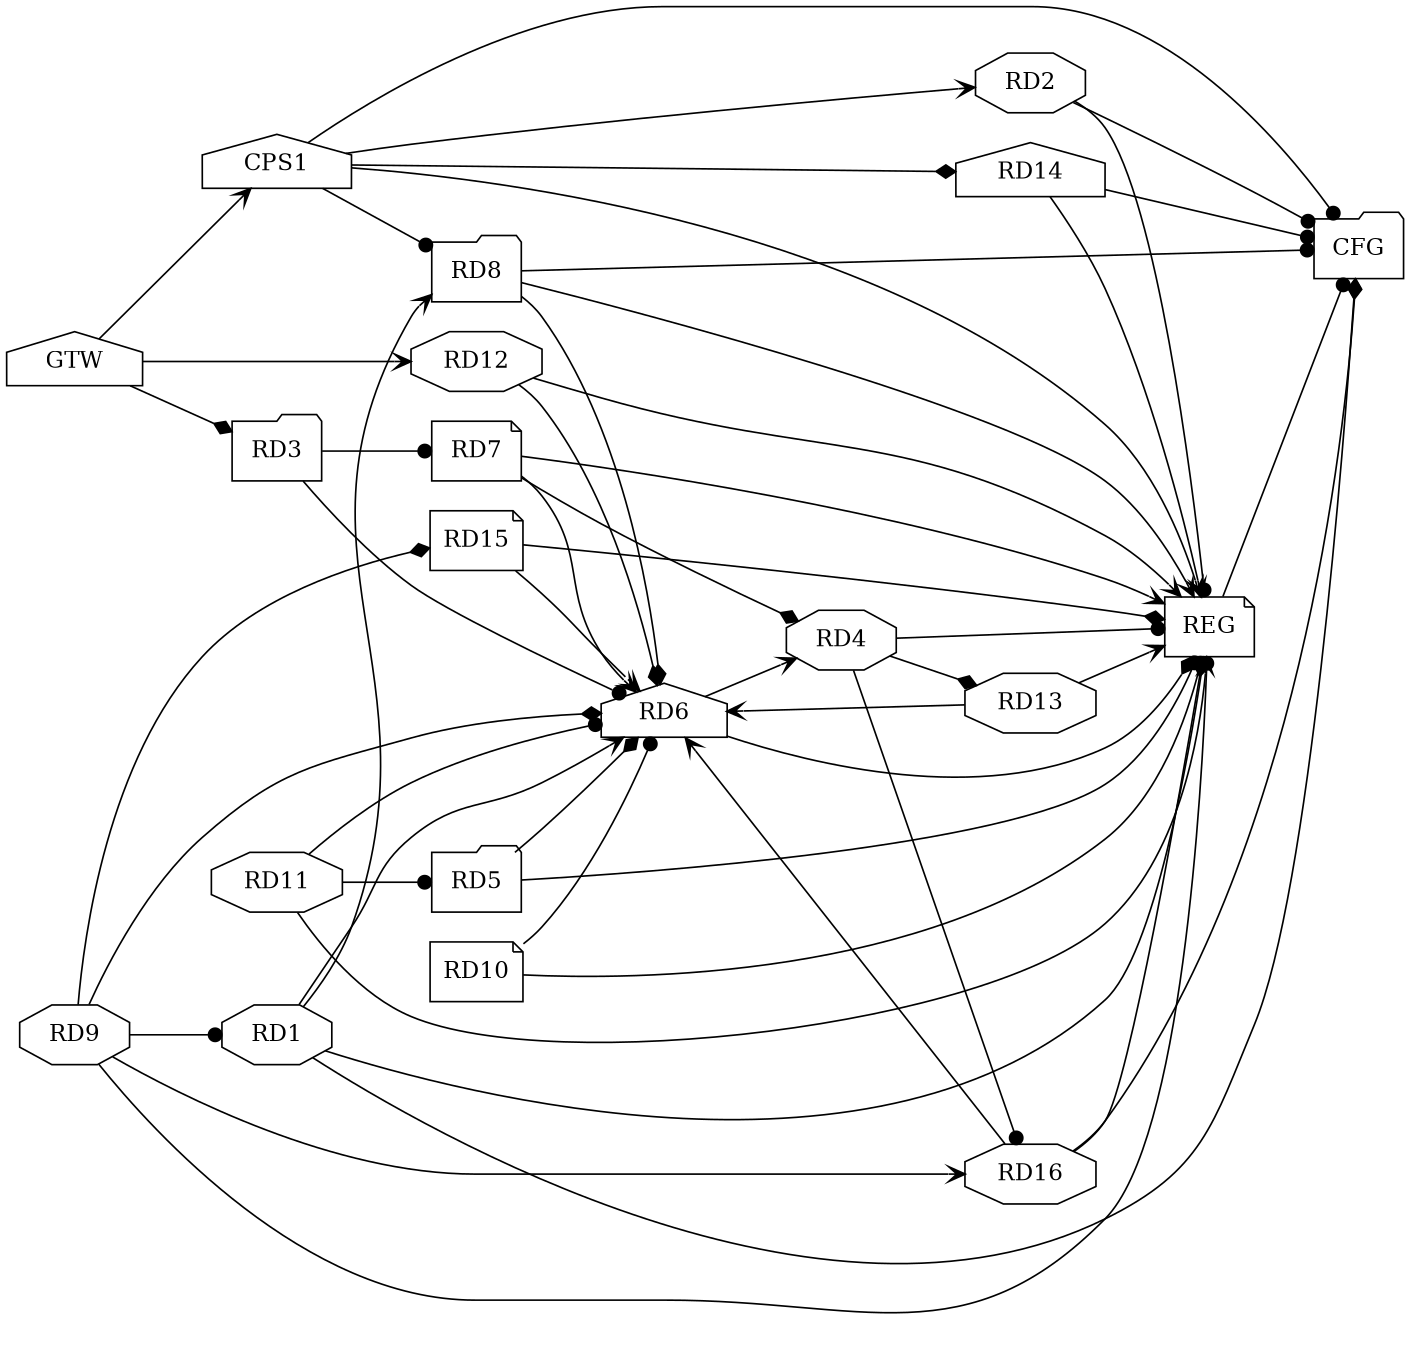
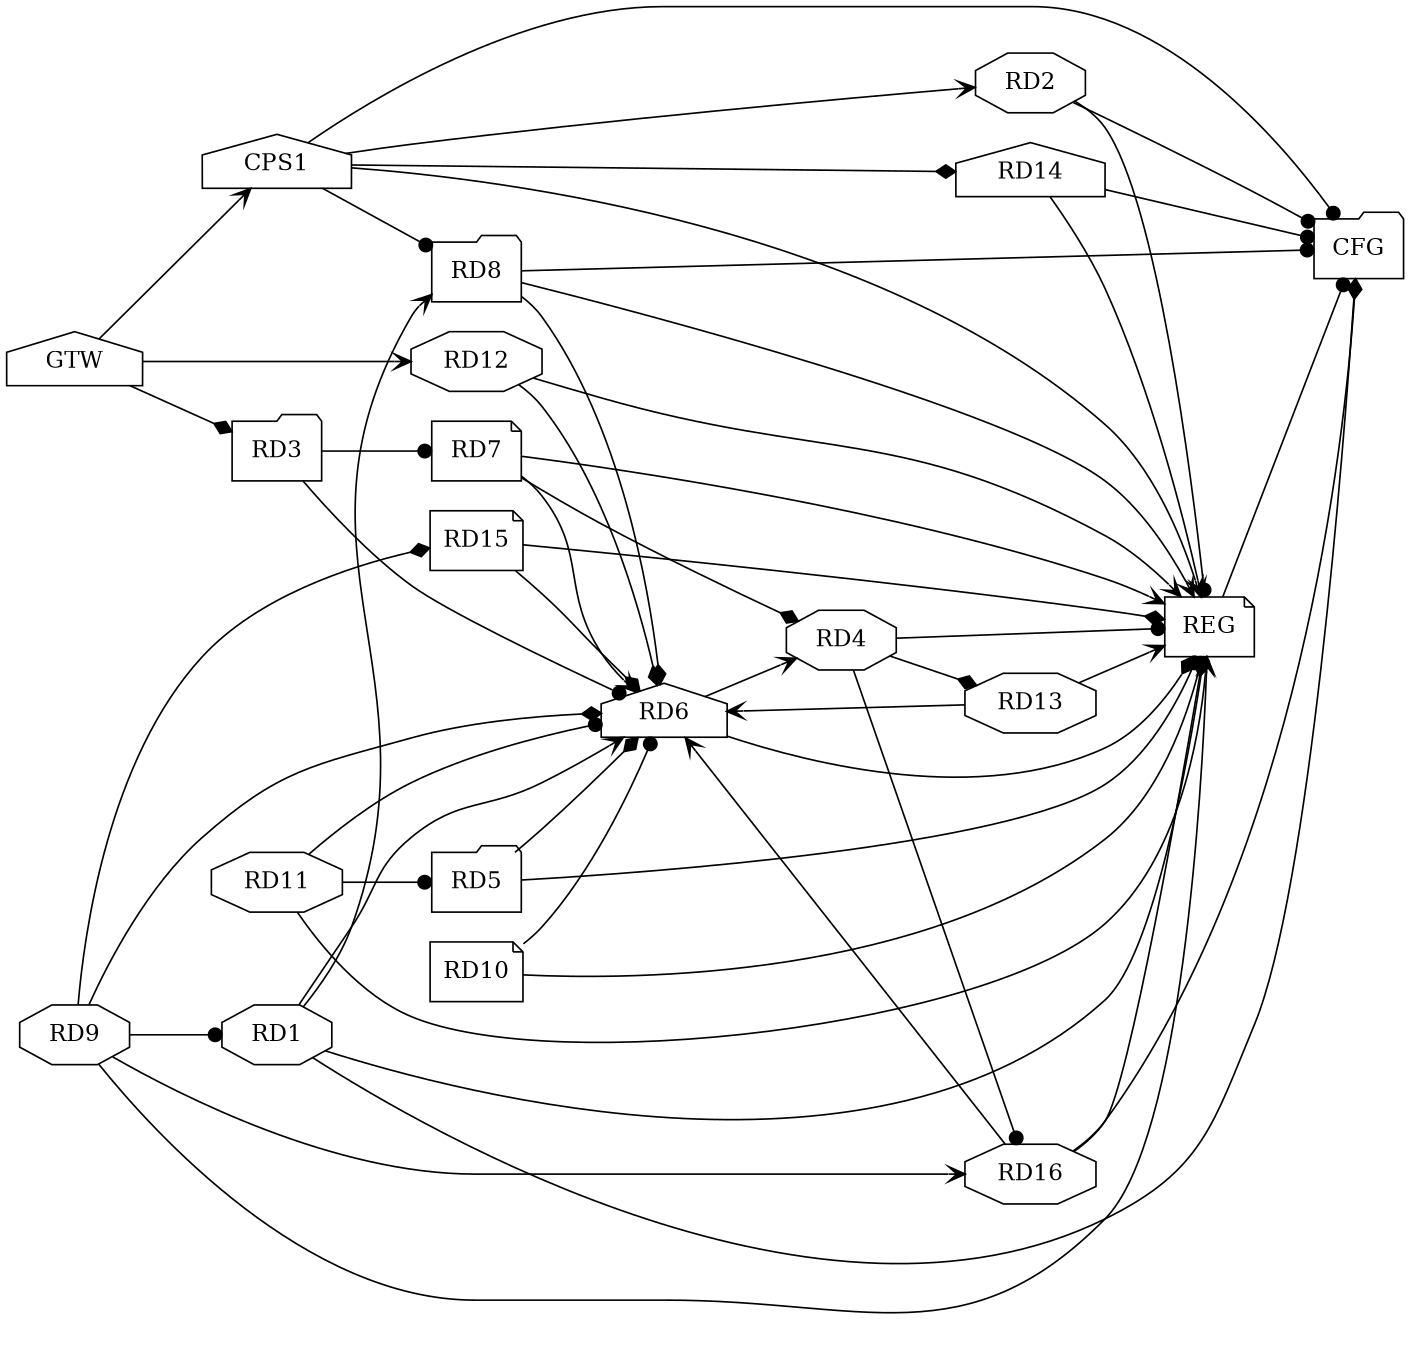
(572, 623) -> (572, 623)
(856, 1312) -> (856, 1312)
